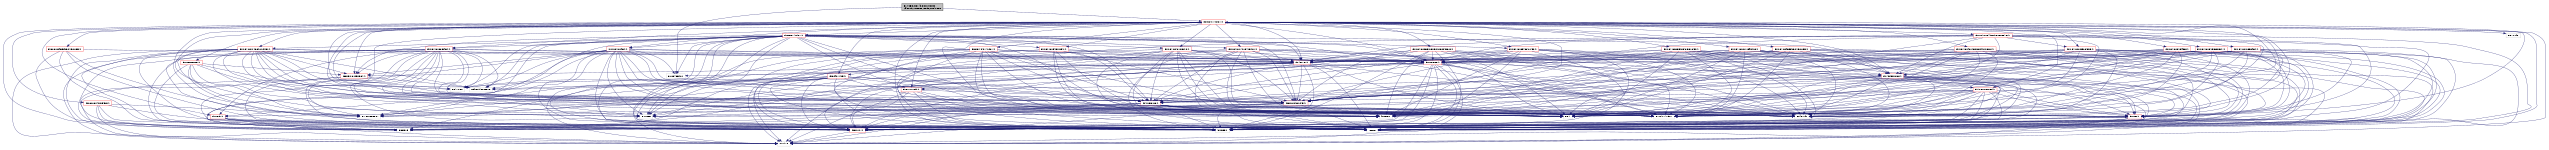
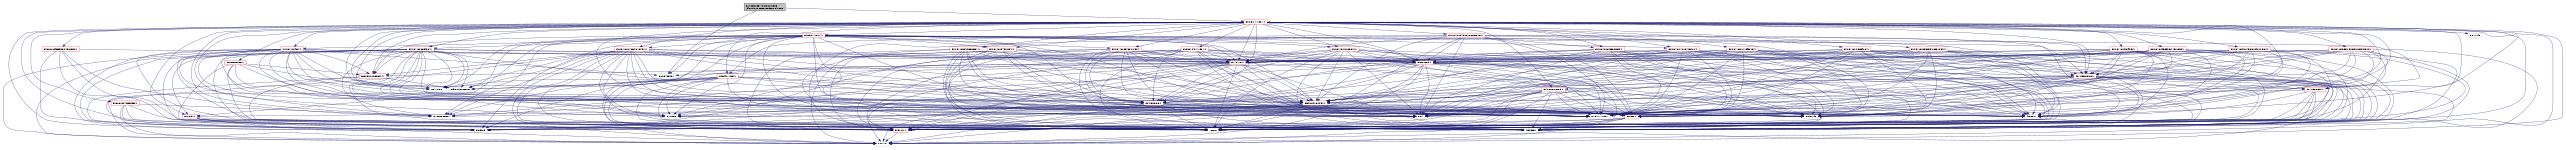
none -> (1447, 55)
(911, 90) -> (2315, 90)
(258, 96) -> (304, 76)
